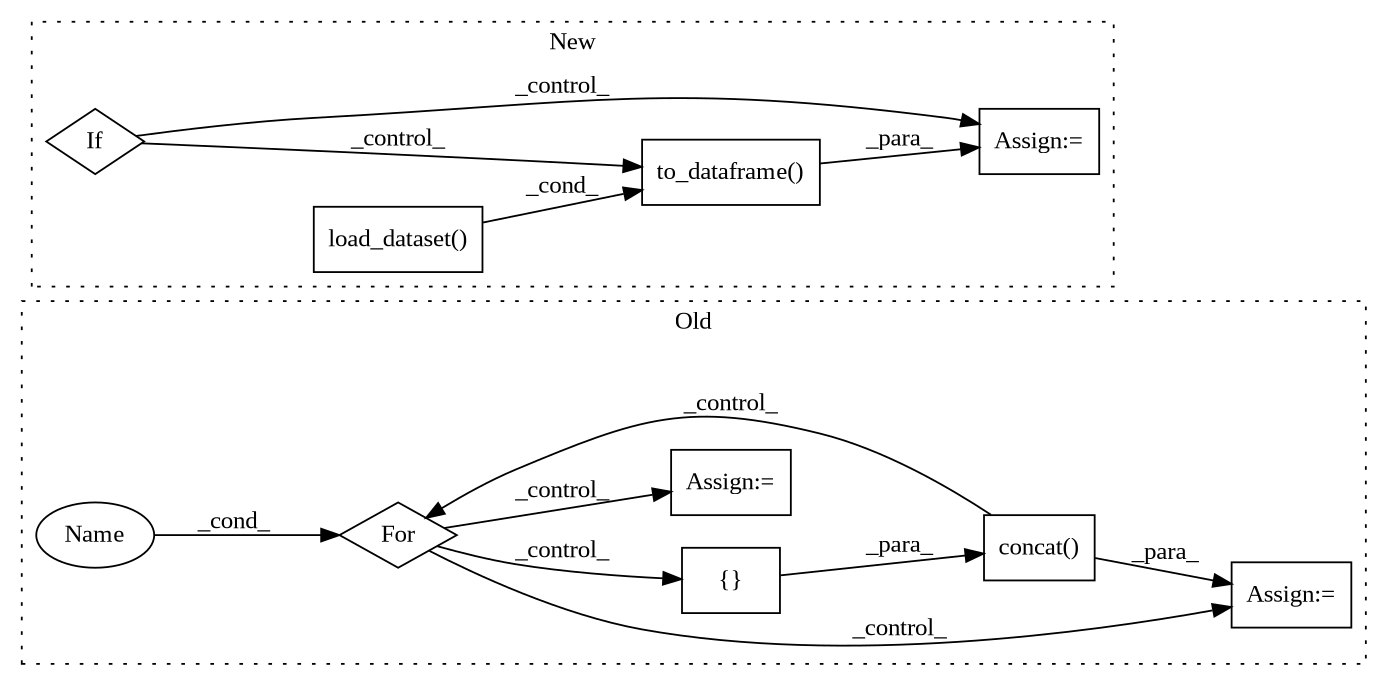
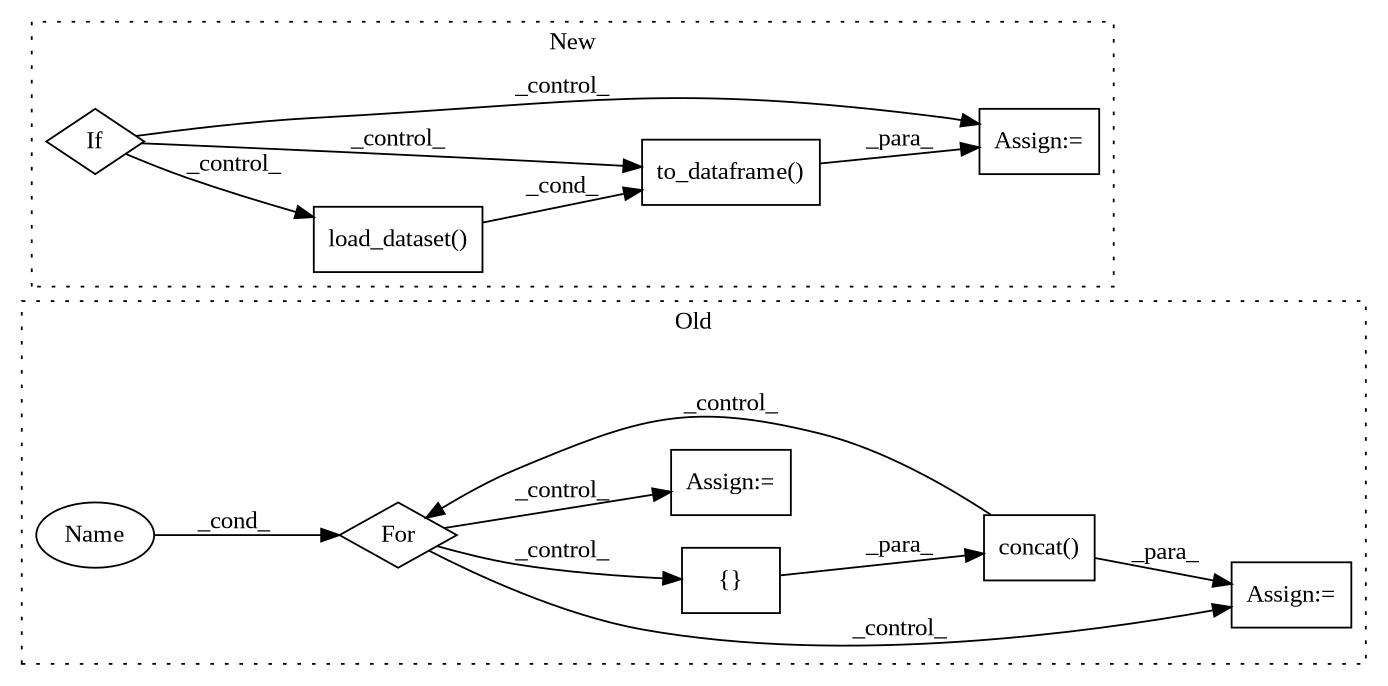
none -> (210, 186)
